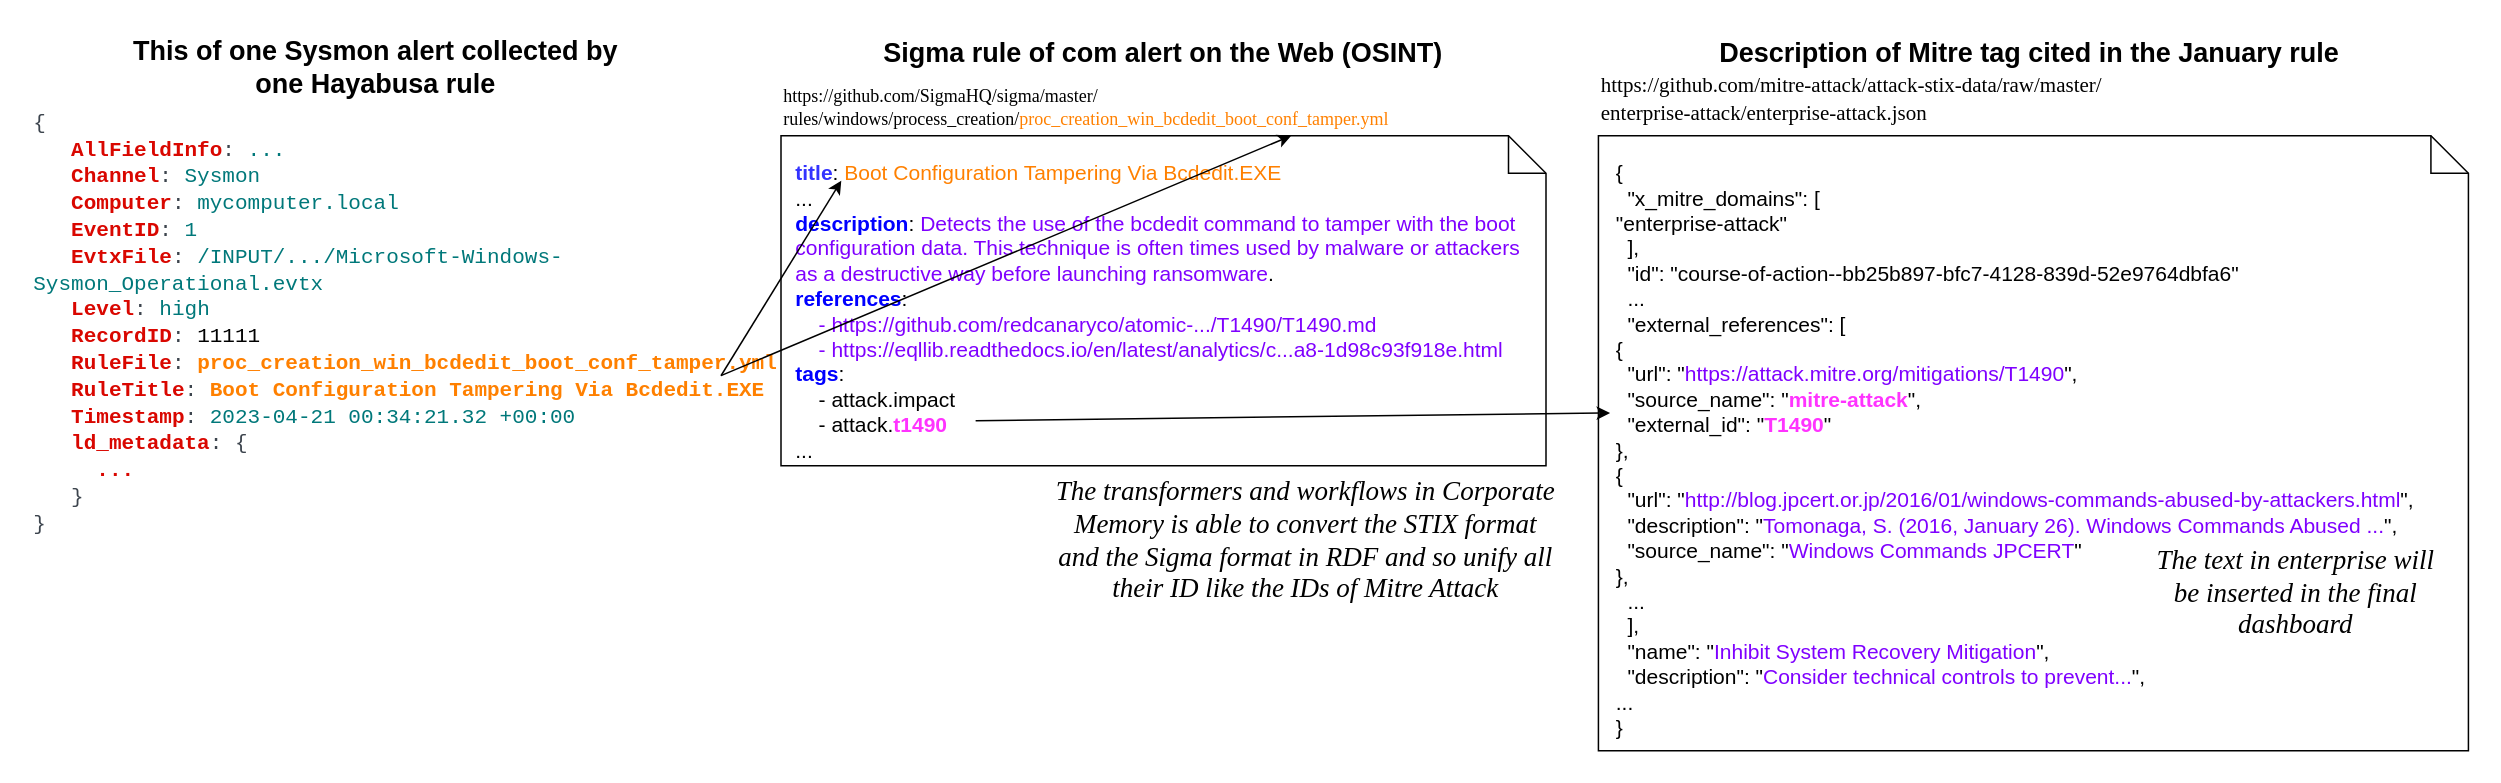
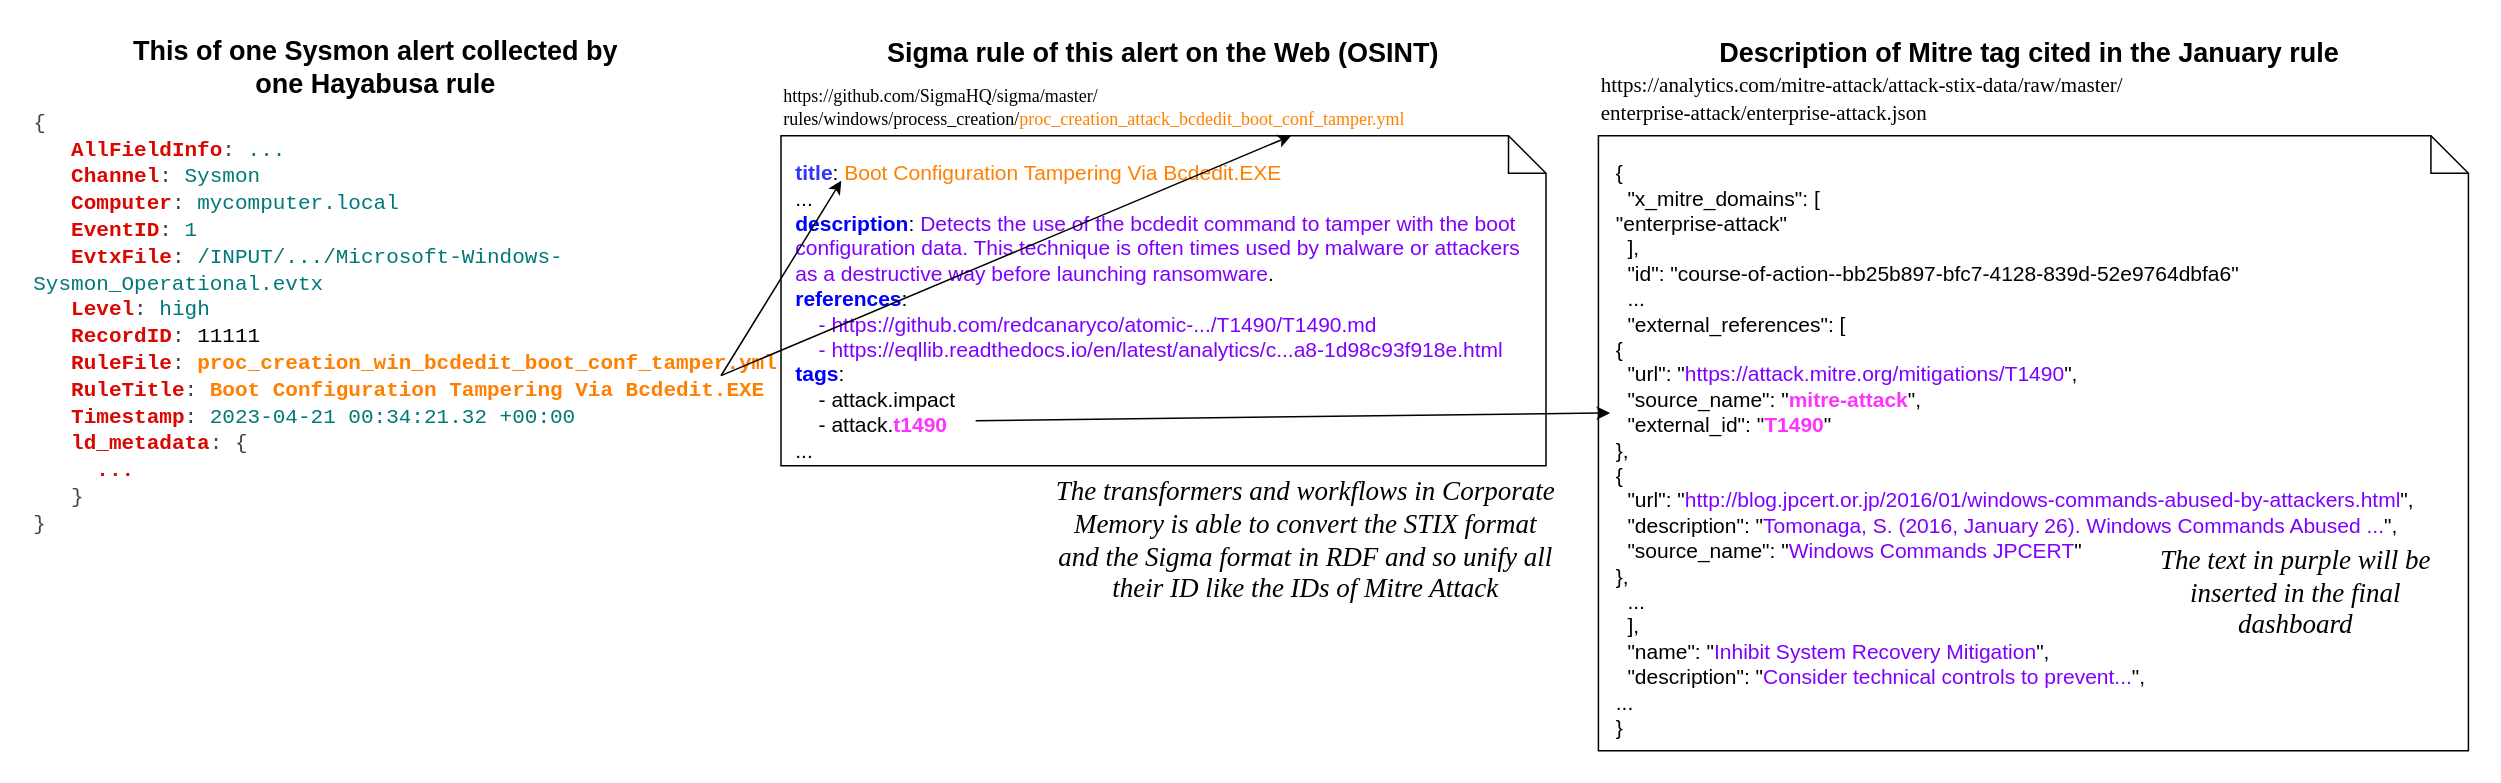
(1163, 53) -> (1163, 53)
(1940, 96) -> (1955, 96)
(1150, 106) -> (1150, 106)
(2296, 593) -> (2296, 593)
